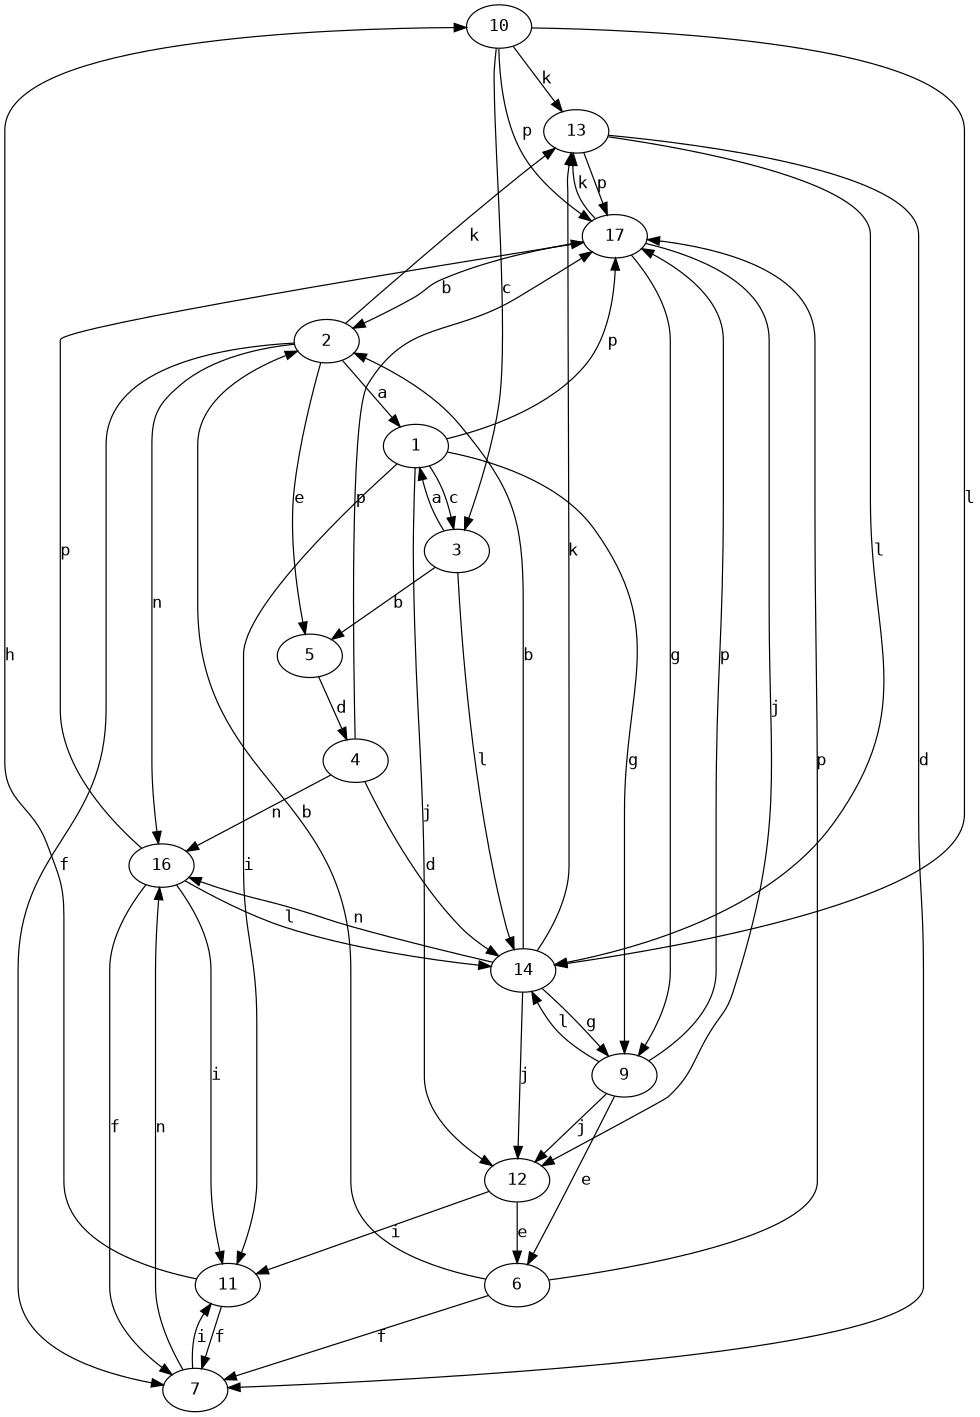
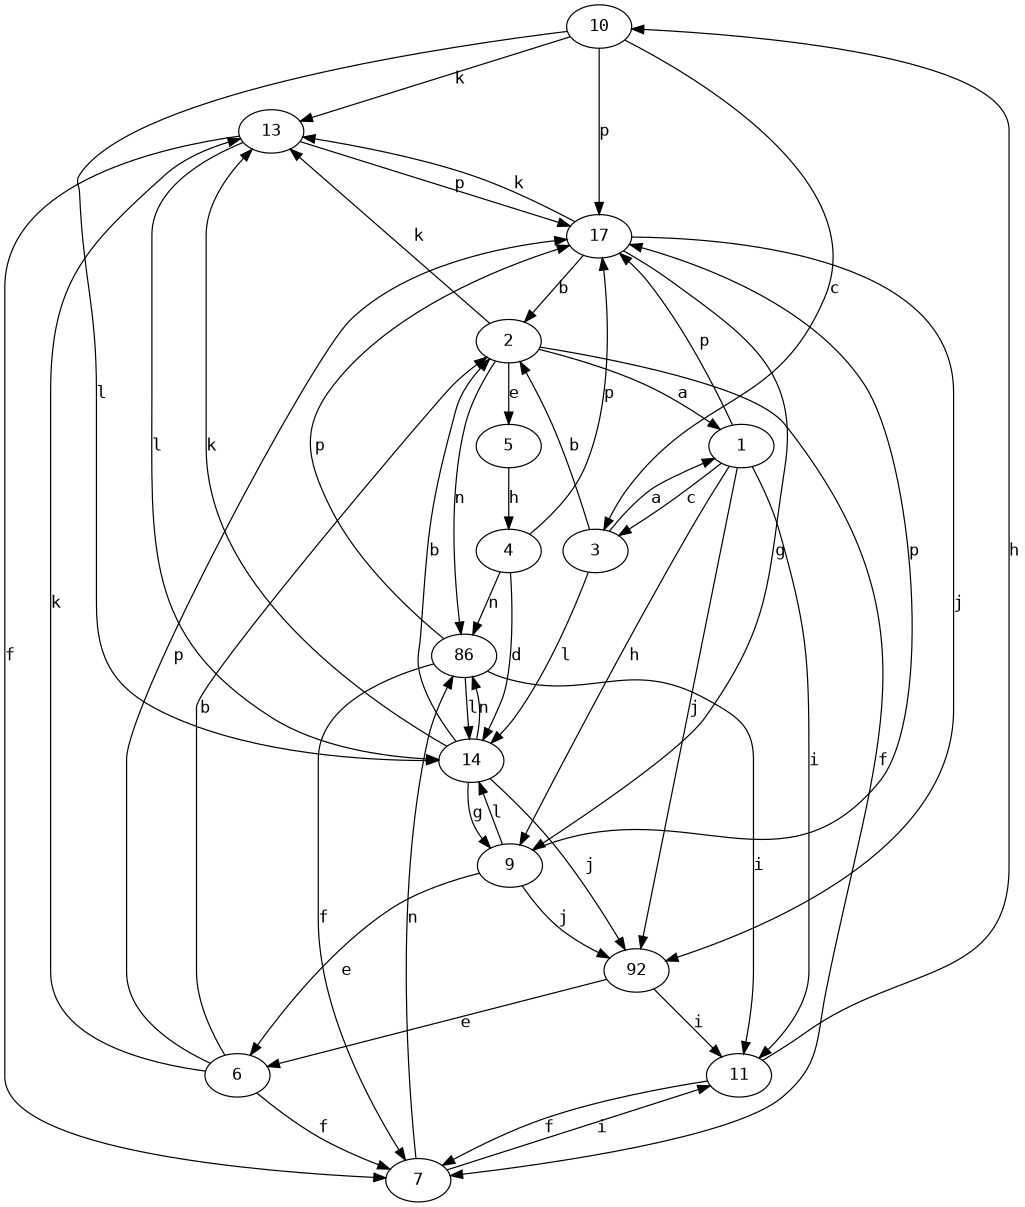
(389, 600) -> (562, 449)
none -> (51, 618)
(342, 708) -> (514, 498)
(634, 761) -> (635, 656)
(924, 761) -> (10, 656)
(162, 866) -> (464, 656)
(517, 1180) -> (637, 970)
